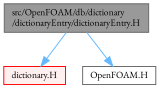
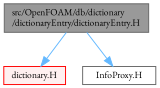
(119, 76) -> (119, 76)
